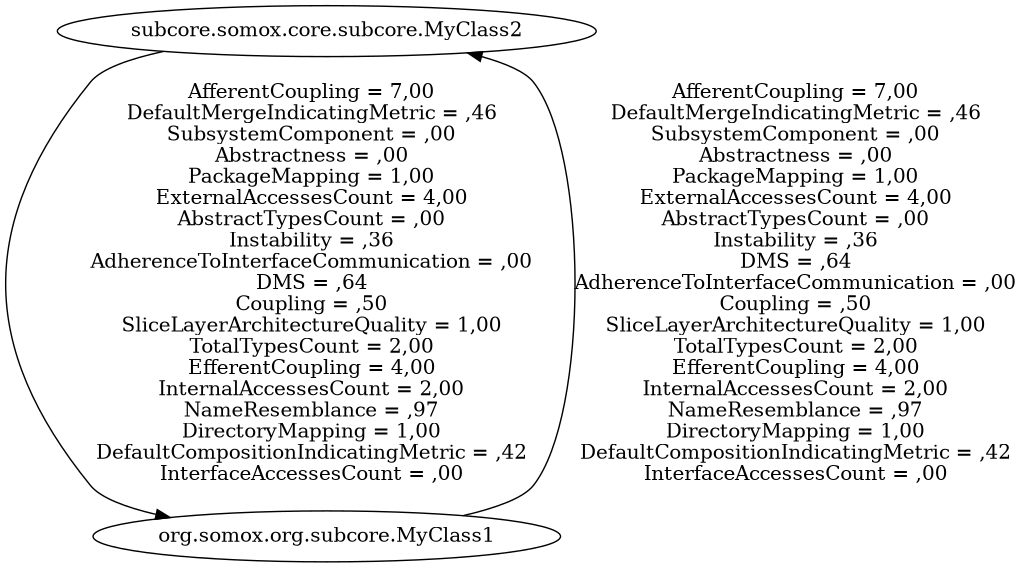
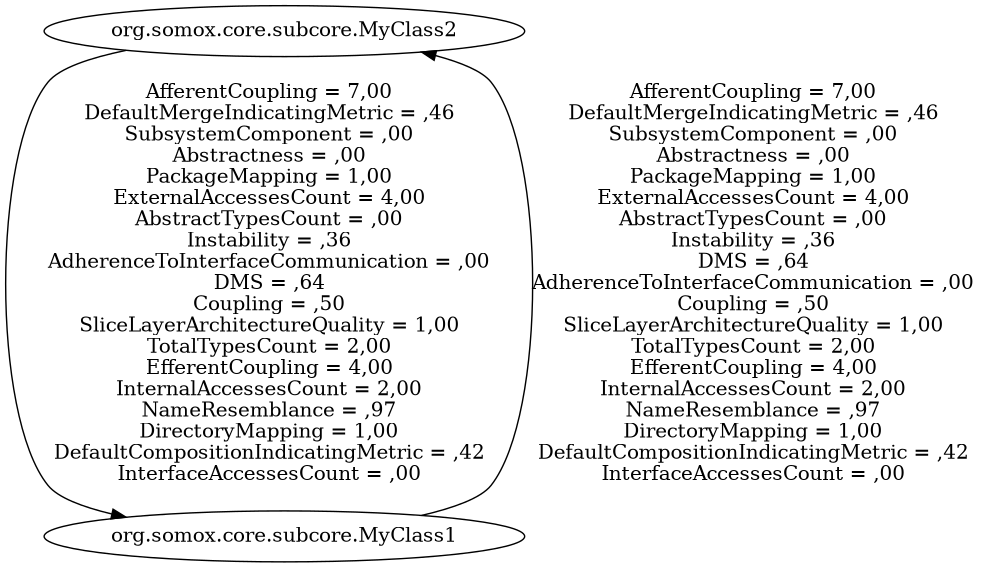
(327, 31) -> (284, 31)
(327, 536) -> (284, 536)
